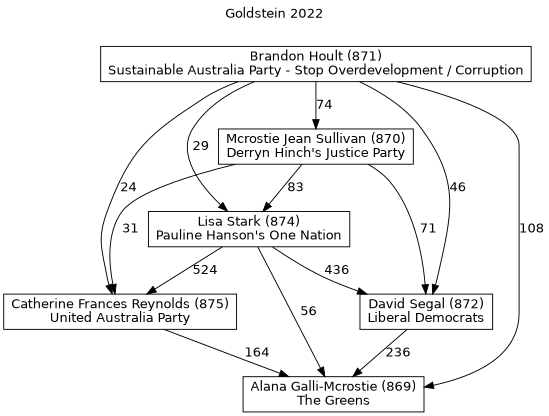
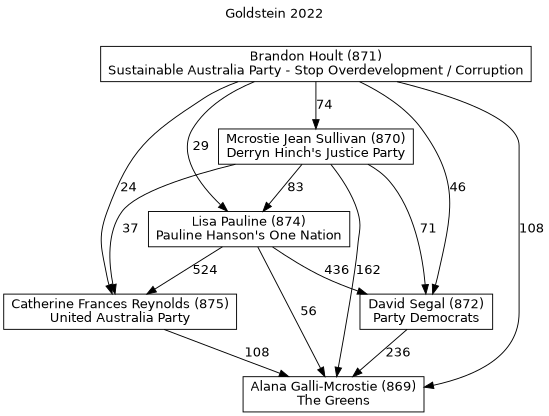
(131, 229) -> (131, 229)
(249, 229) -> (249, 229)
none -> (356, 263)
(426, 312) -> (426, 312)
(257, 353) -> (257, 353)
